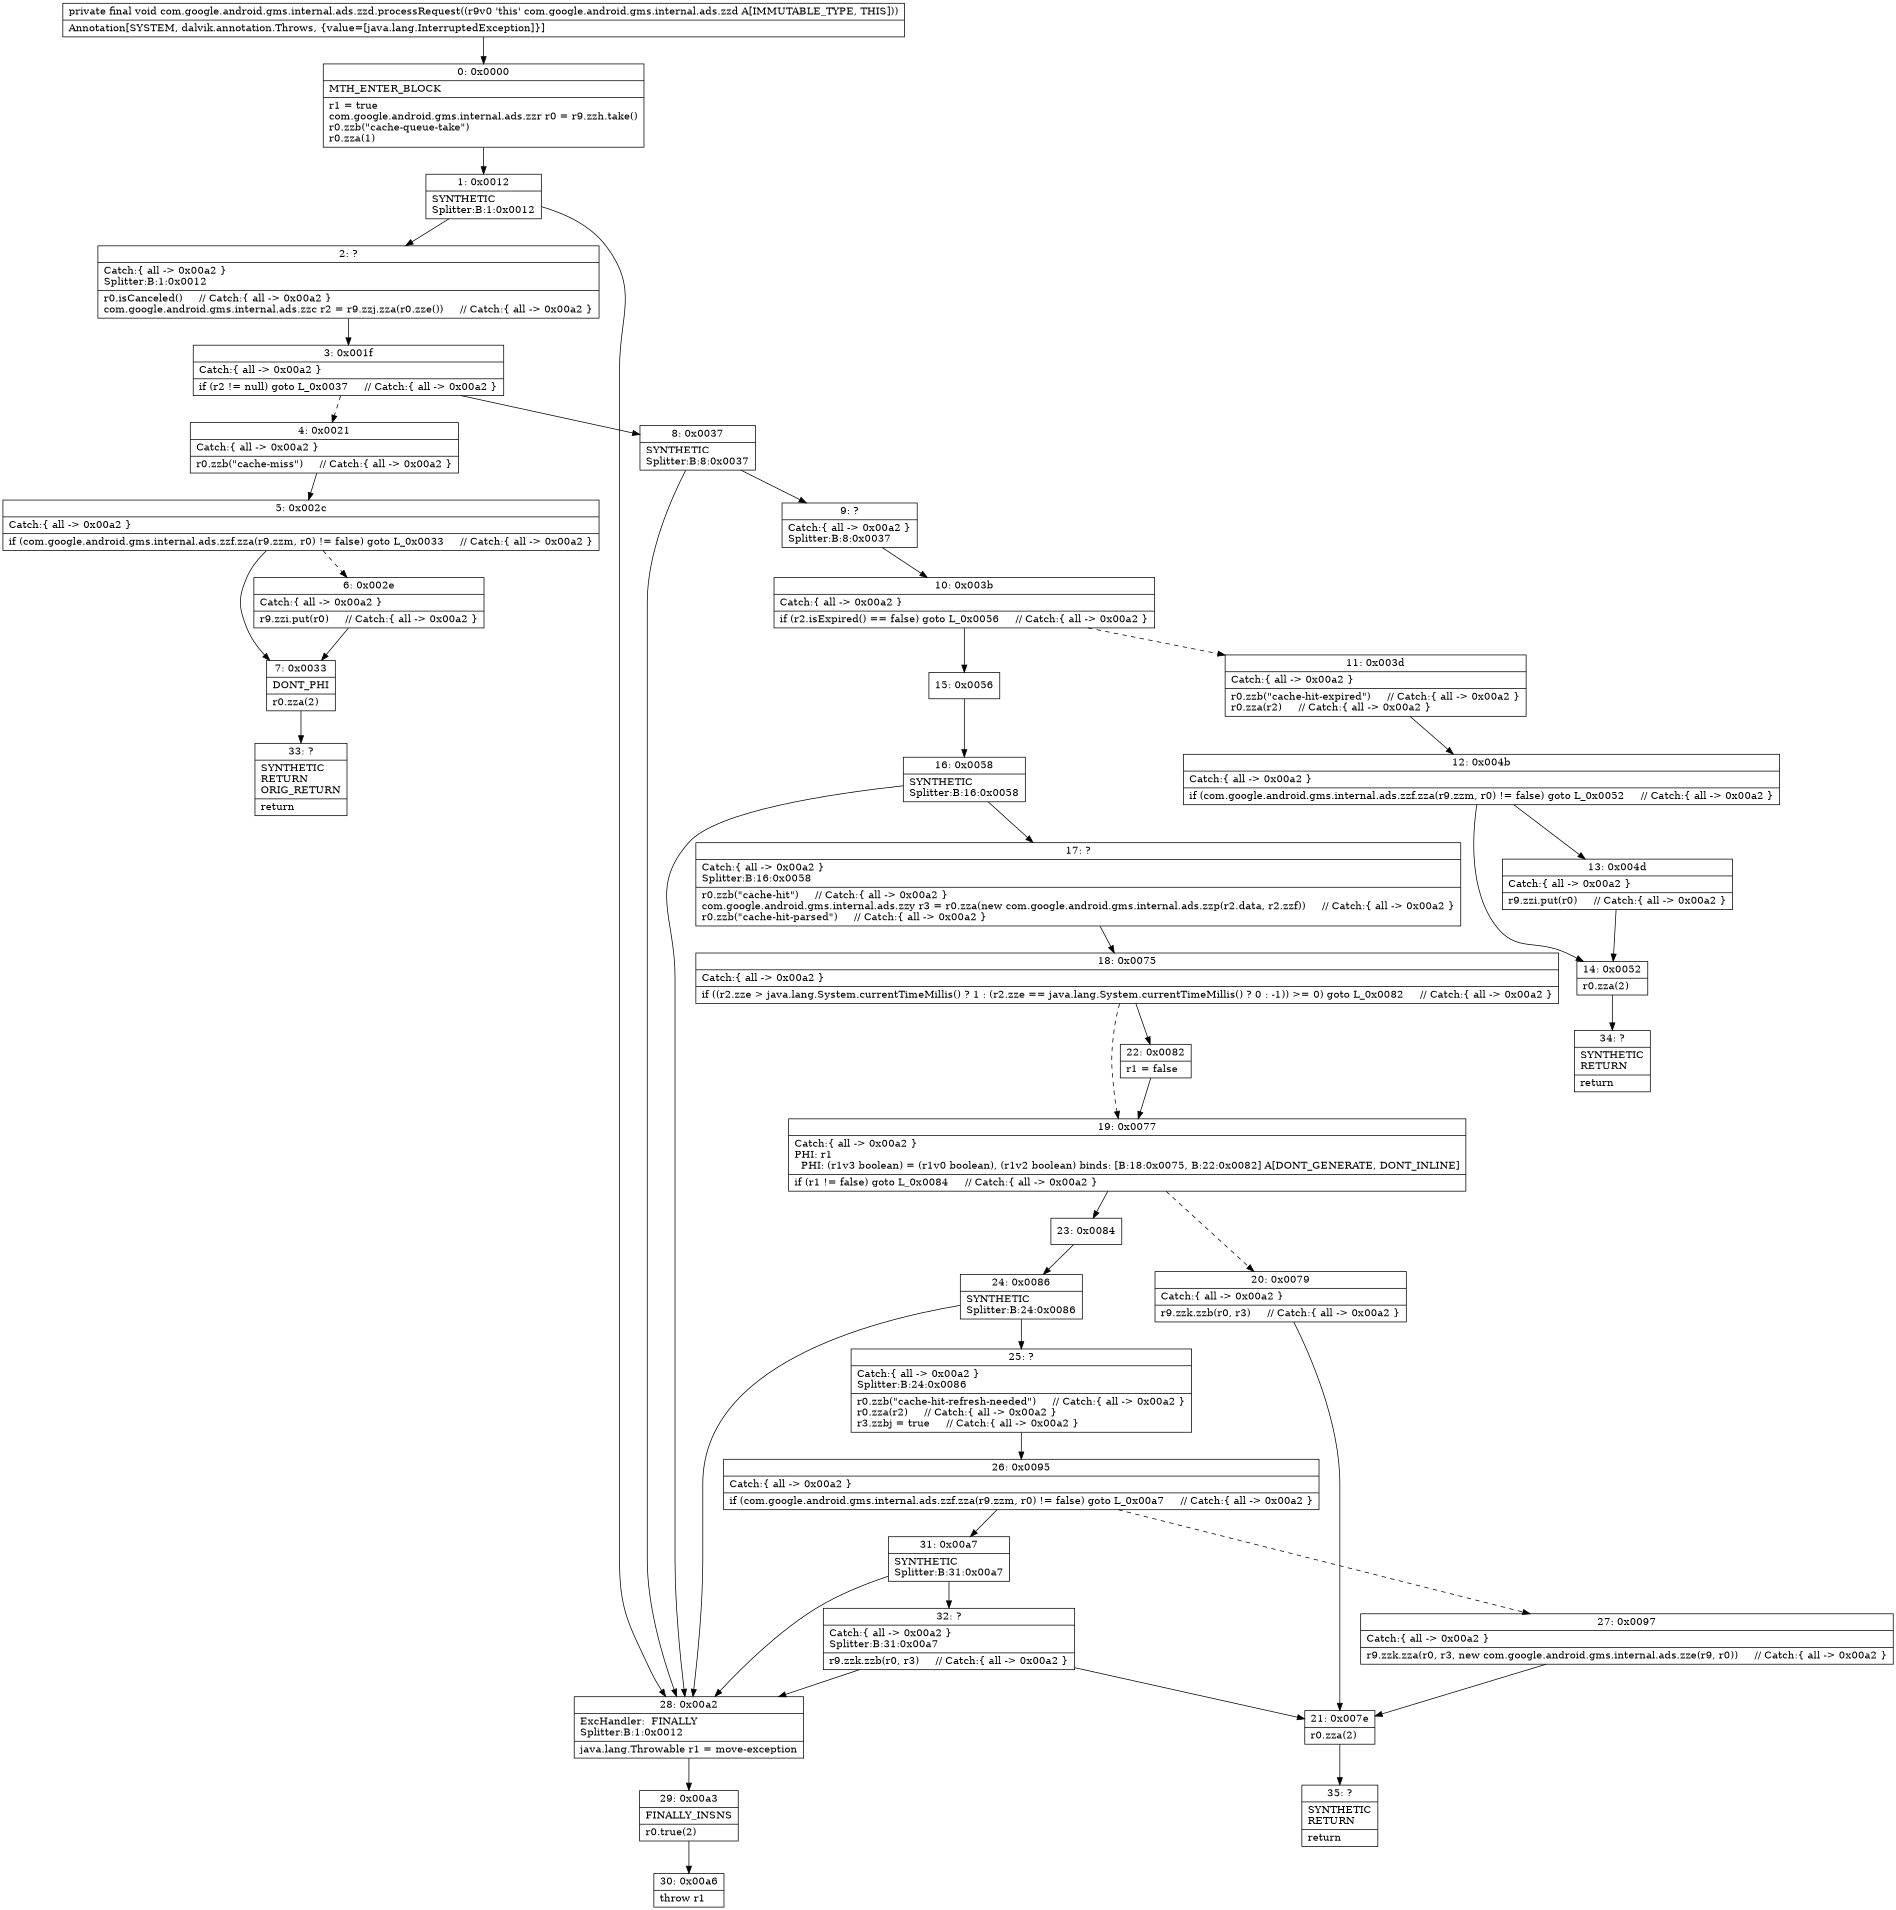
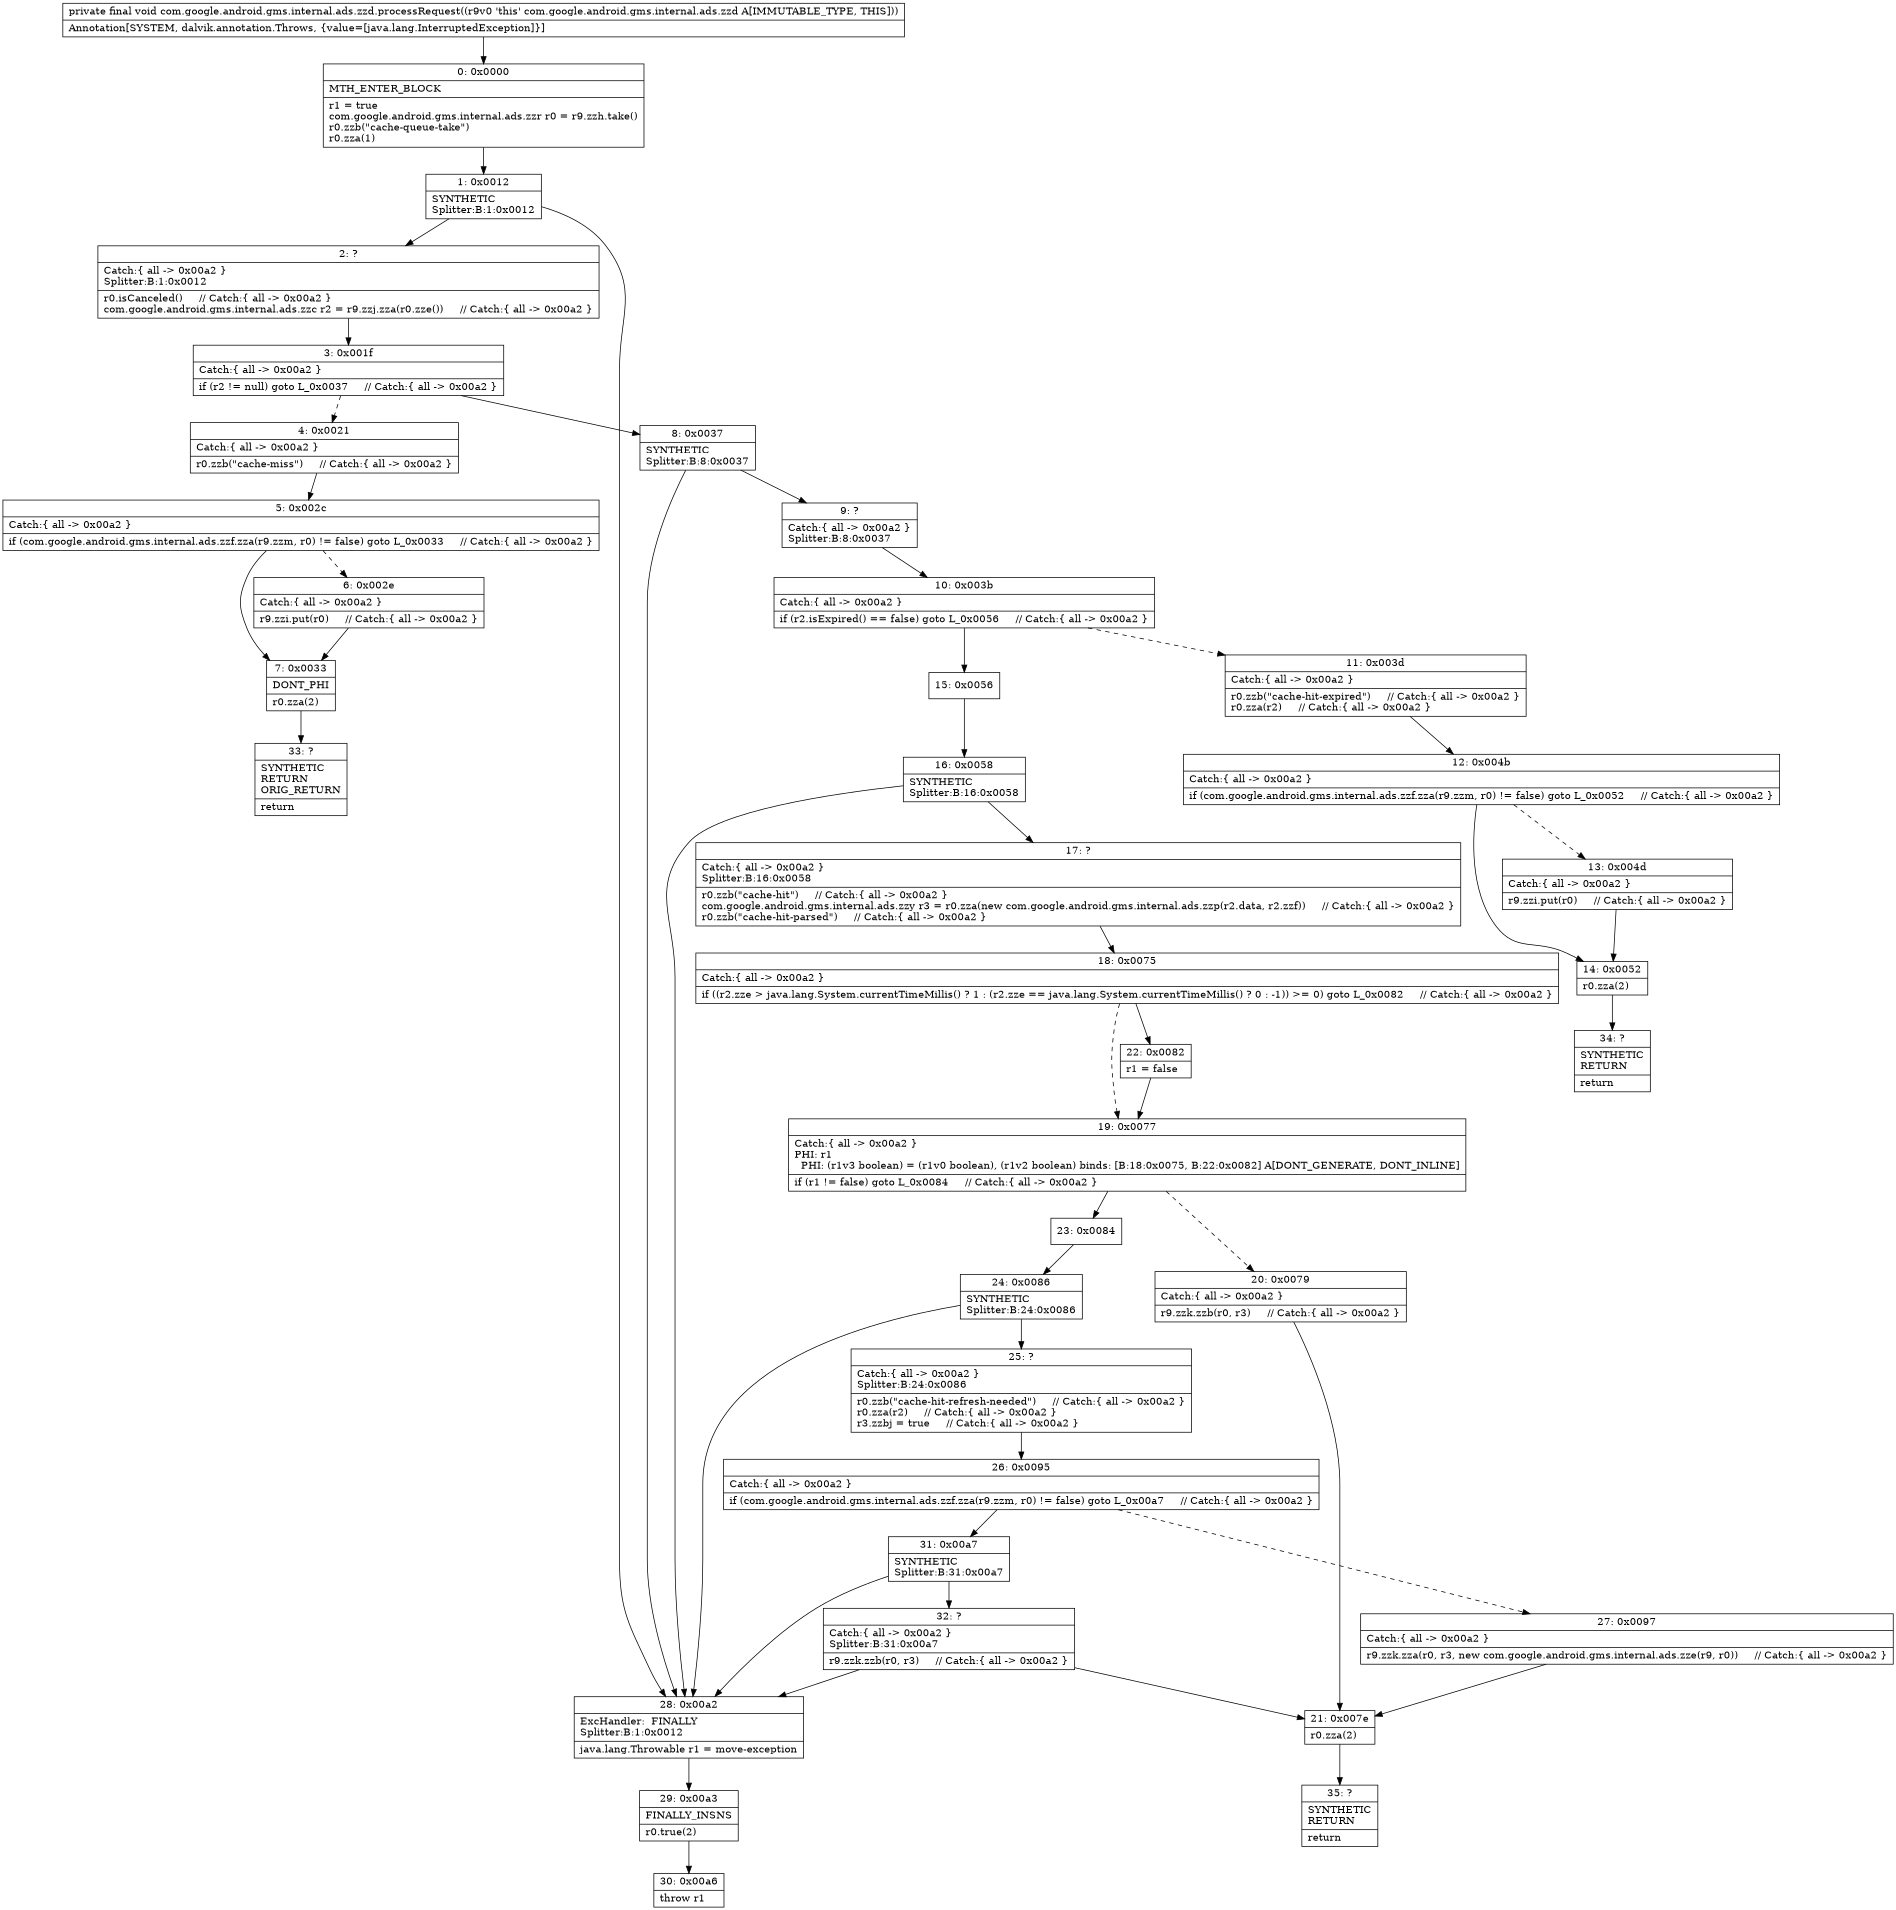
(1547, 830) -> (1547, 830)
